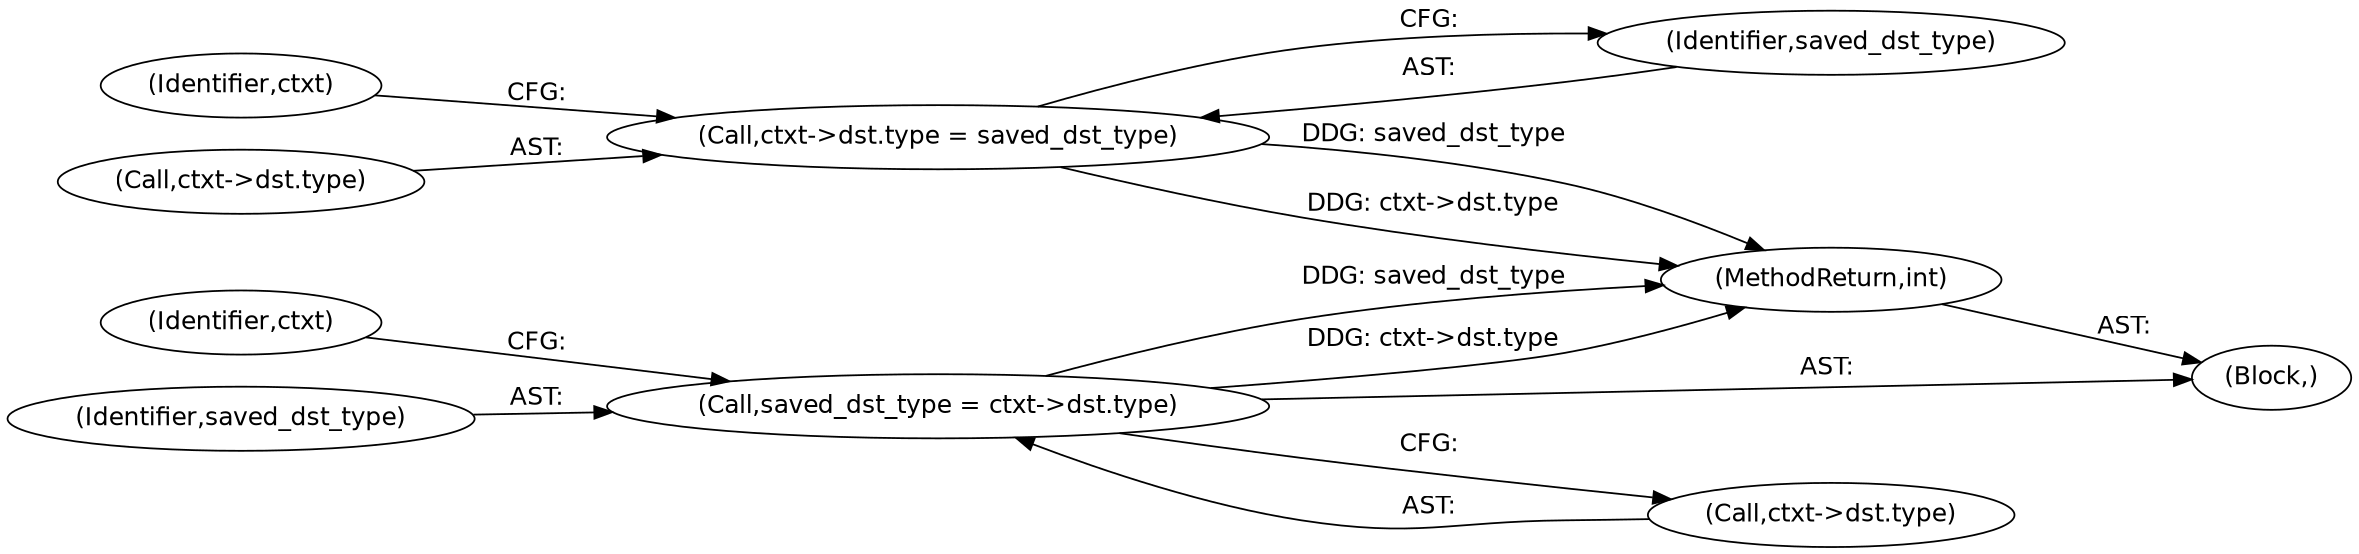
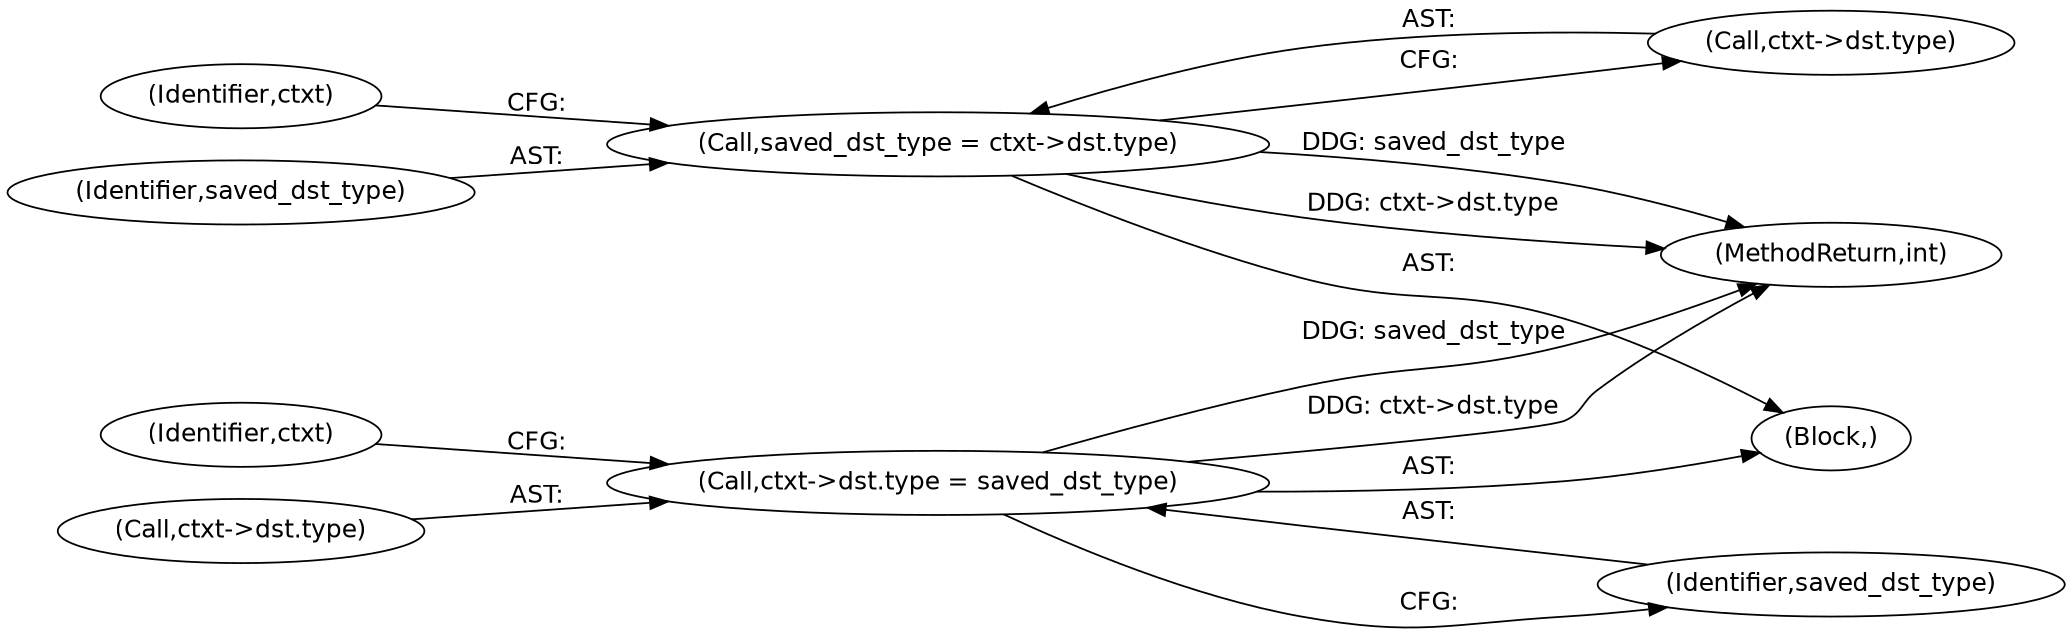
(2063, 331) -> (1500, 486)
